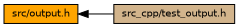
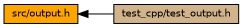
(174, 14) -> (176, 14)
